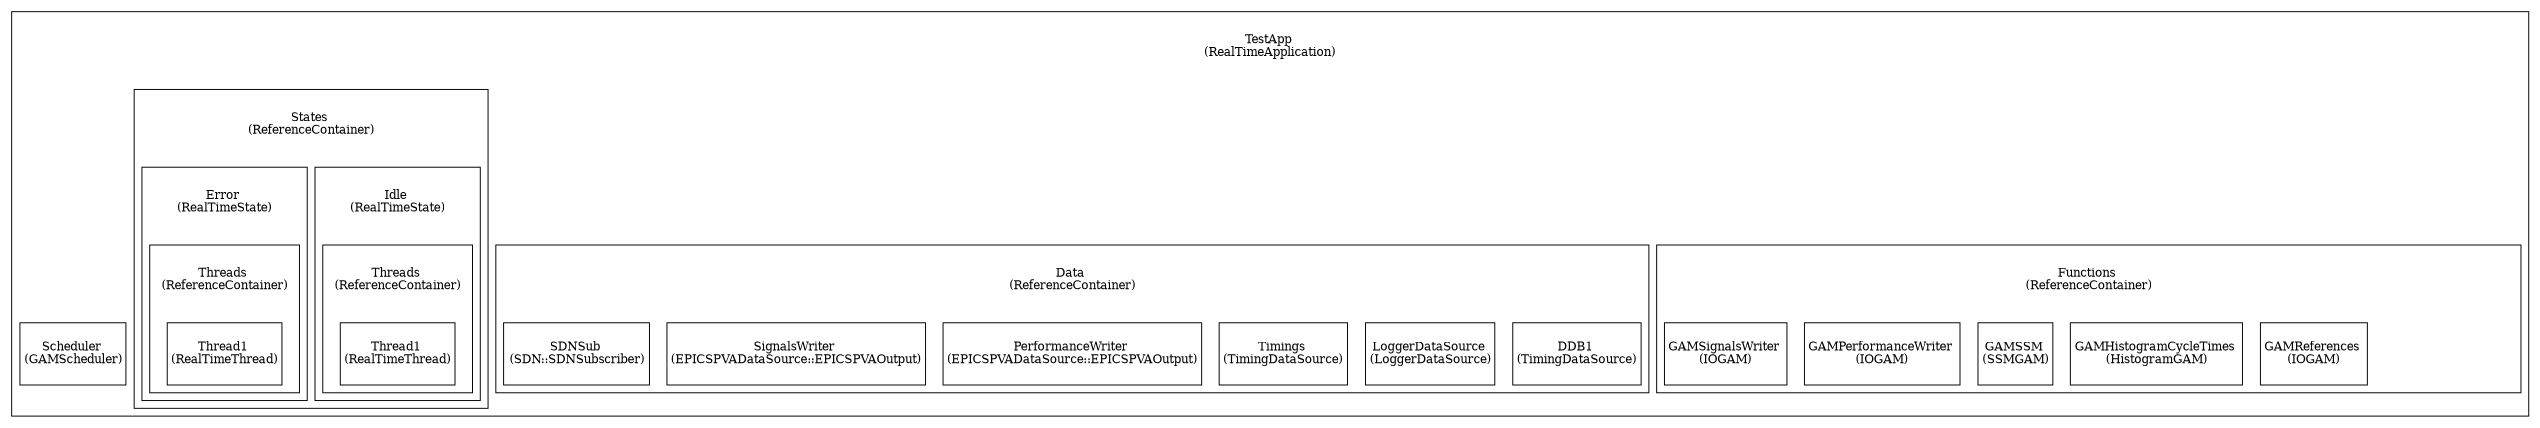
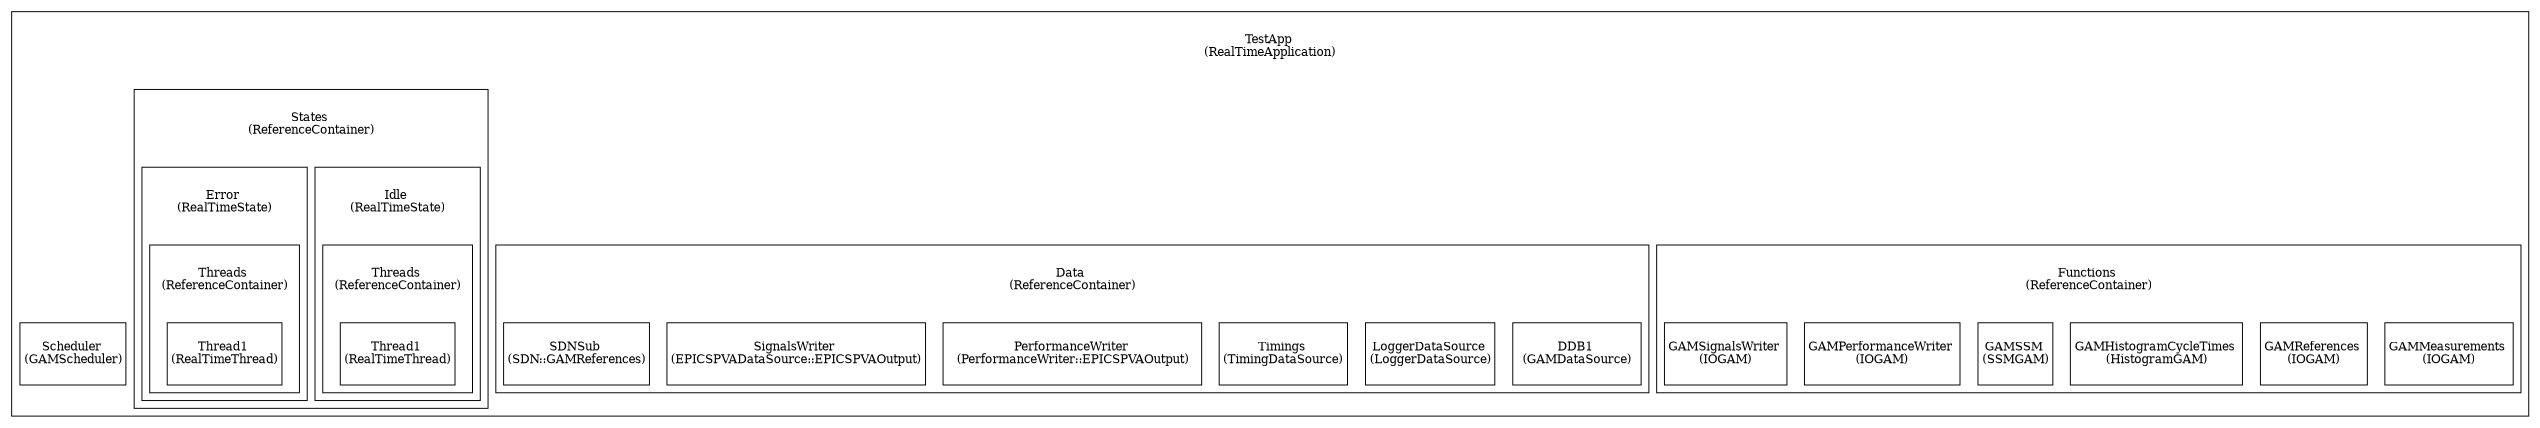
none -> (2449, 354)
(577, 360) -> (577, 360)
(1072, 360) -> (1073, 360)
(1577, 360) -> (1577, 360)
